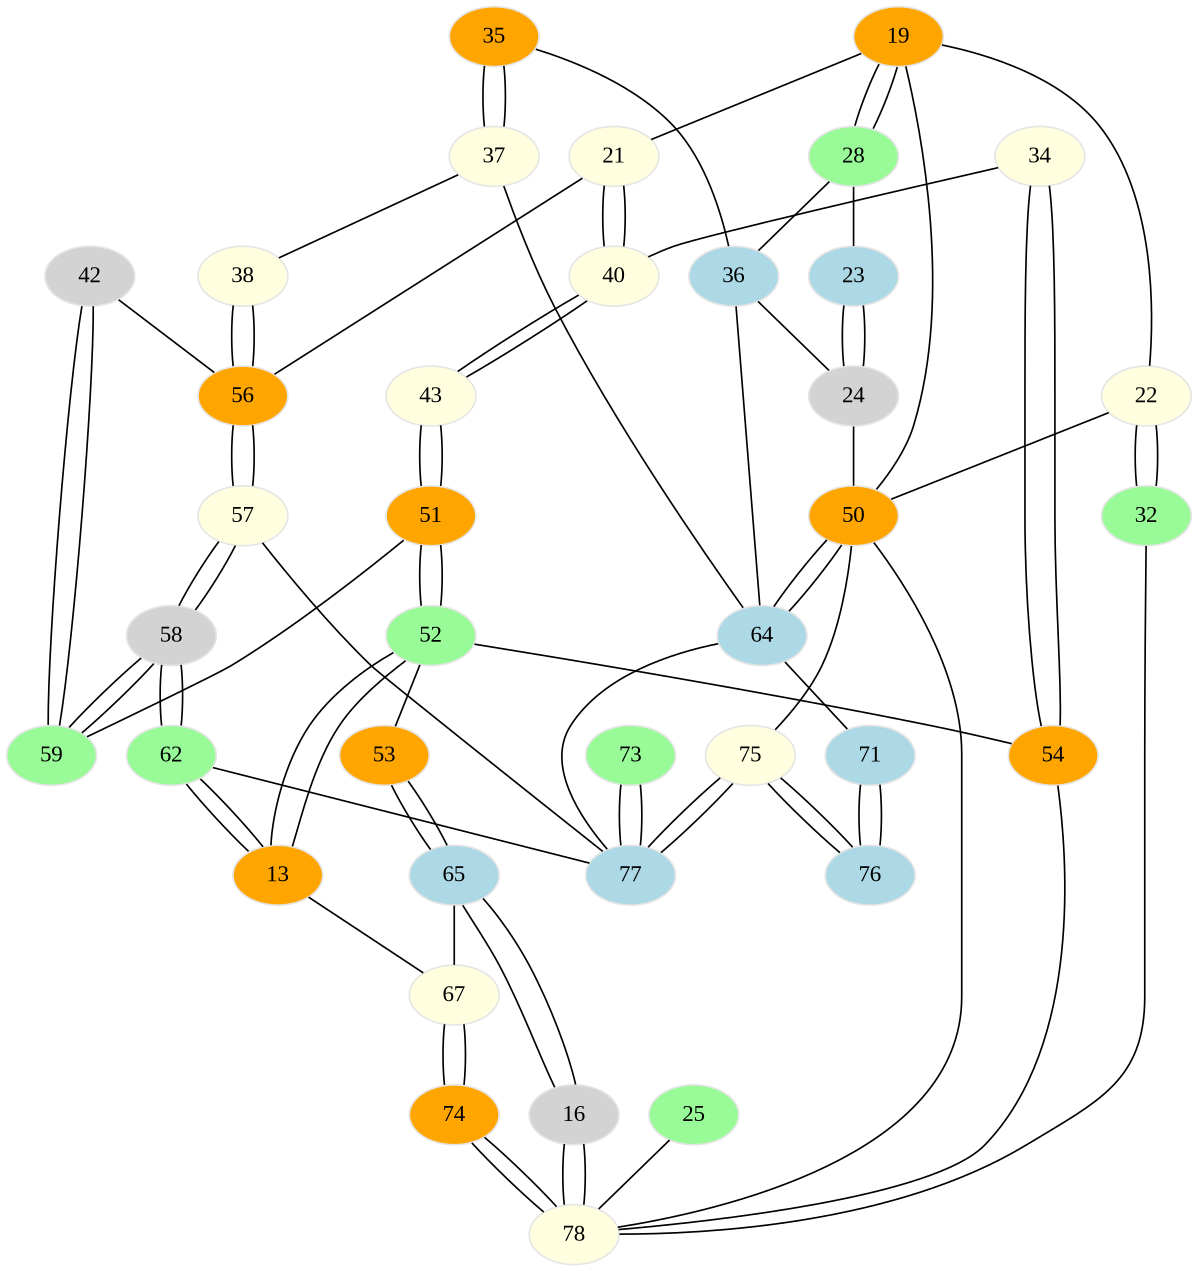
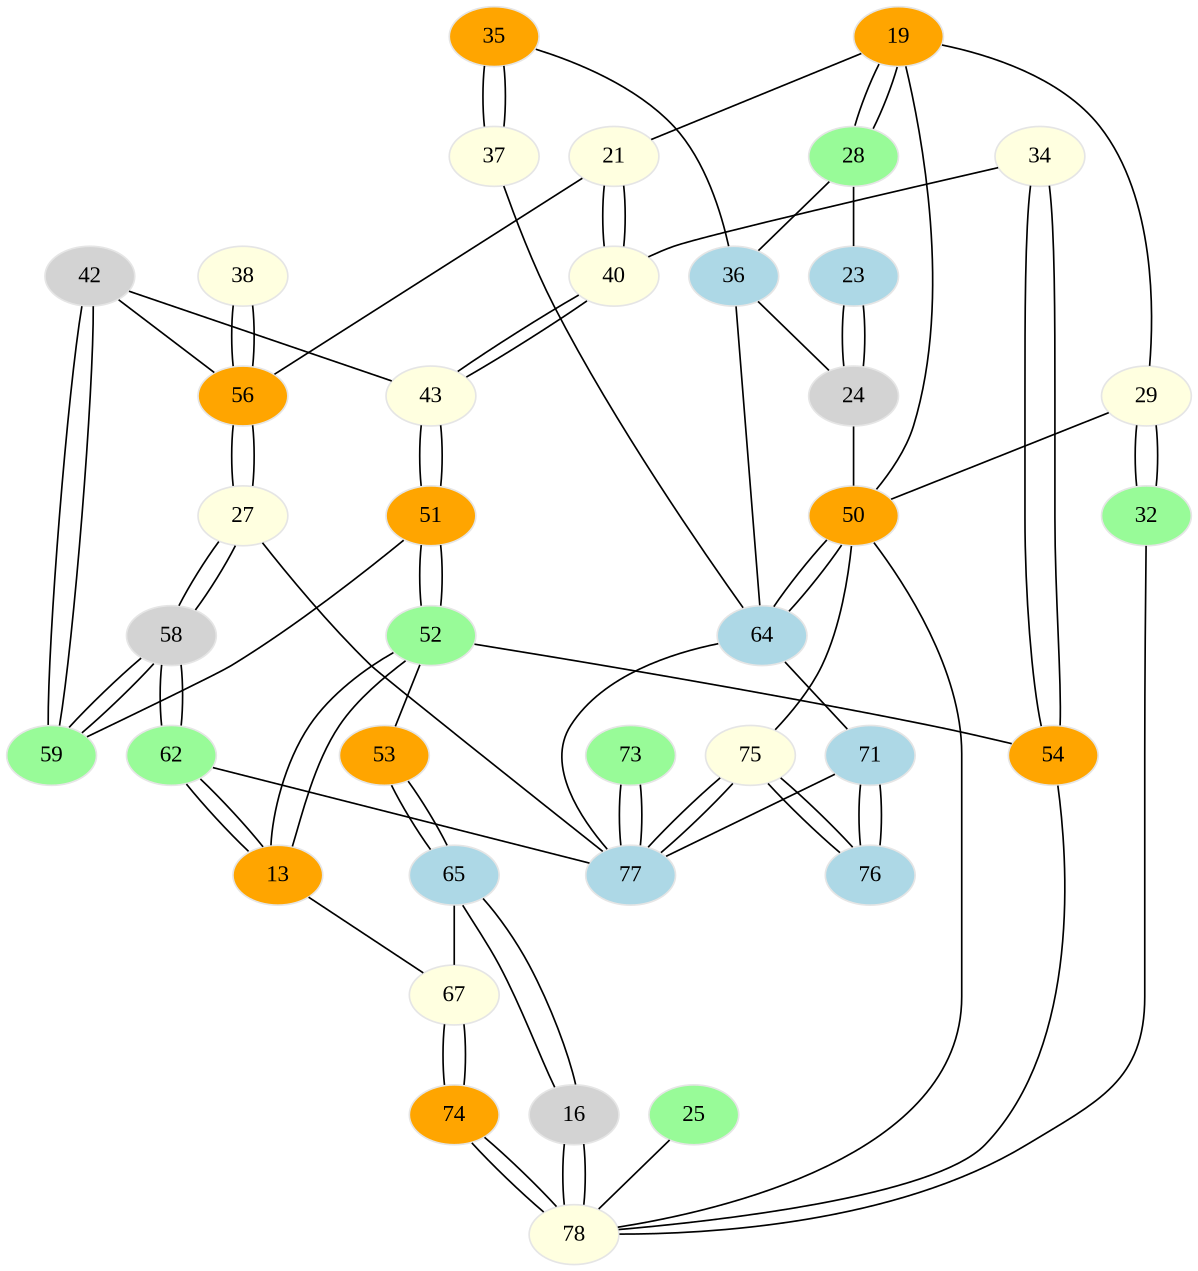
(369, 216) -> none
none -> (267, 338)
(1146, 396) -> (1146, 396)
(243, 516) -> (243, 516)
none -> (750, 815)
